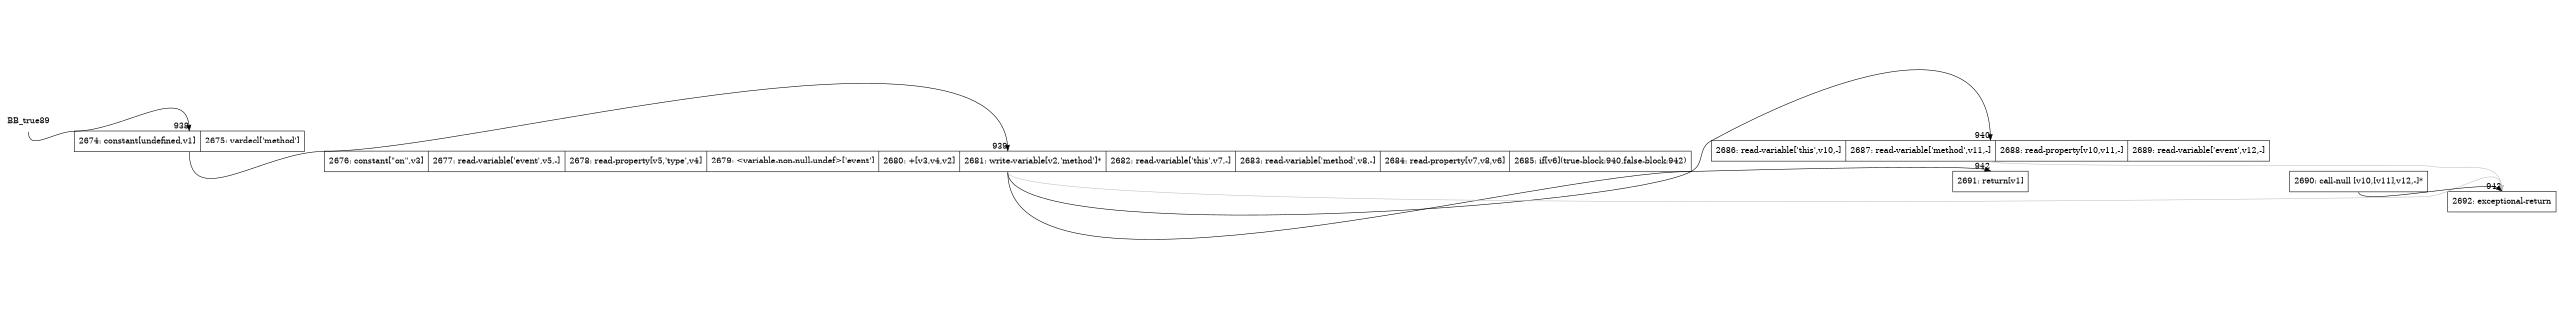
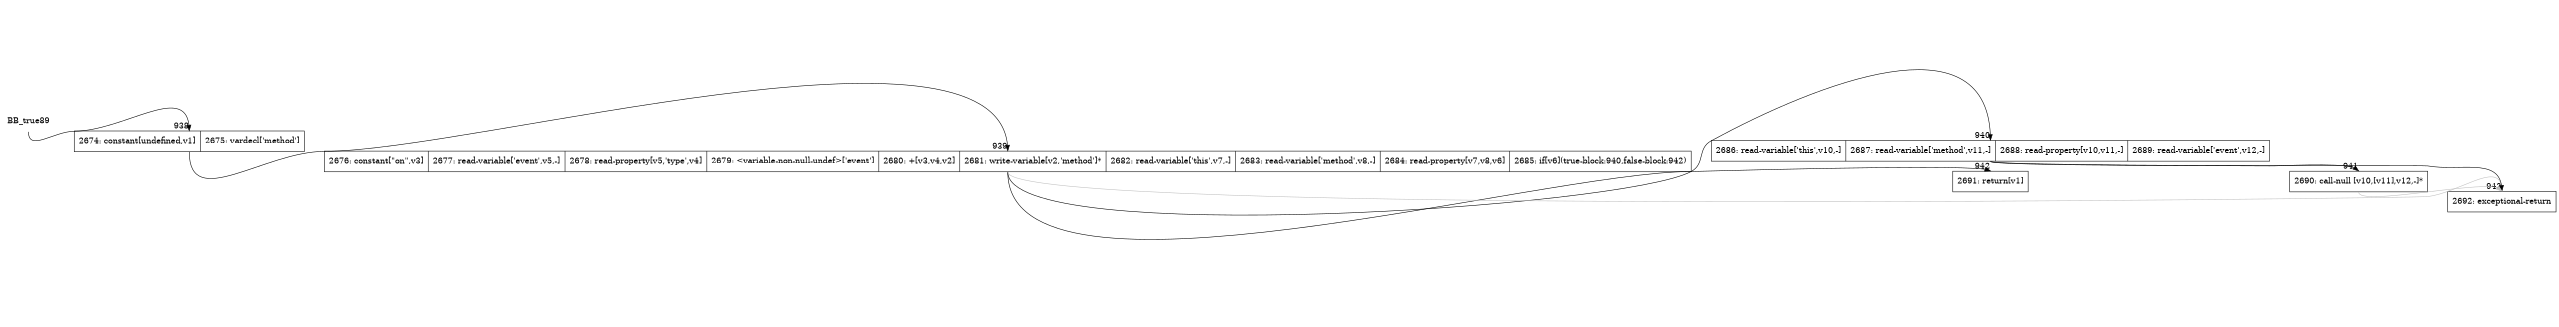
none -> (2172, 165)
(2250, 166) -> (2367, 166)
(2427, 192) -> (2427, 192)
